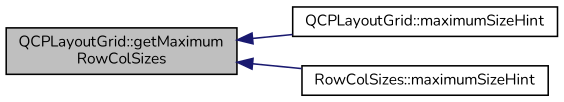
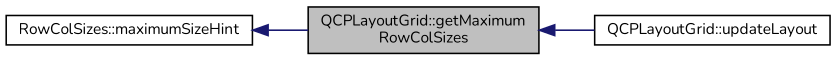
(425, 22) -> (712, 30)
(277, 66) -> (288, 30)
